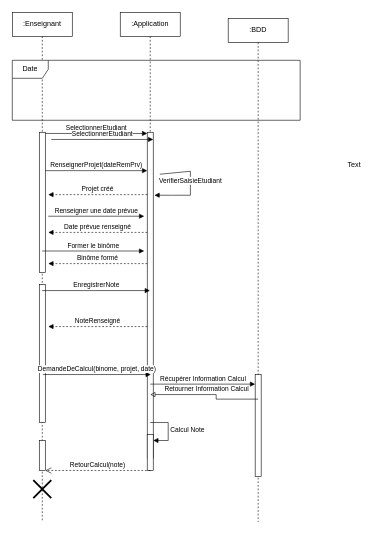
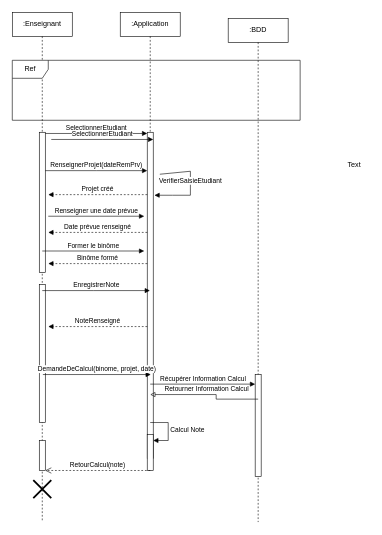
(30, 69) -> (30, 69)
